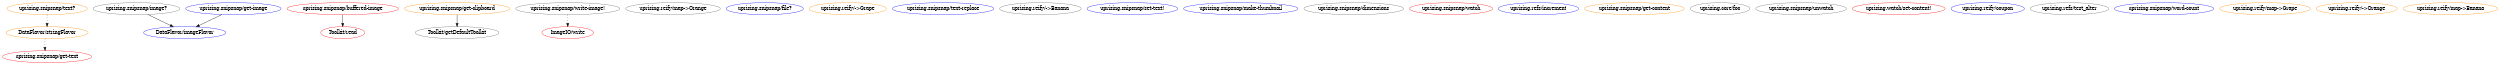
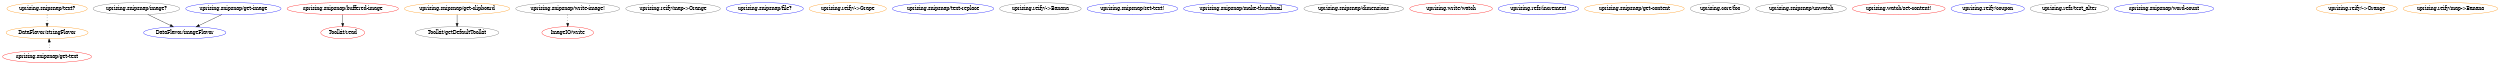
(1451, 9) -> (1451, 9)
(2265, 9) -> none
(45, 43) -> (49, 46)
